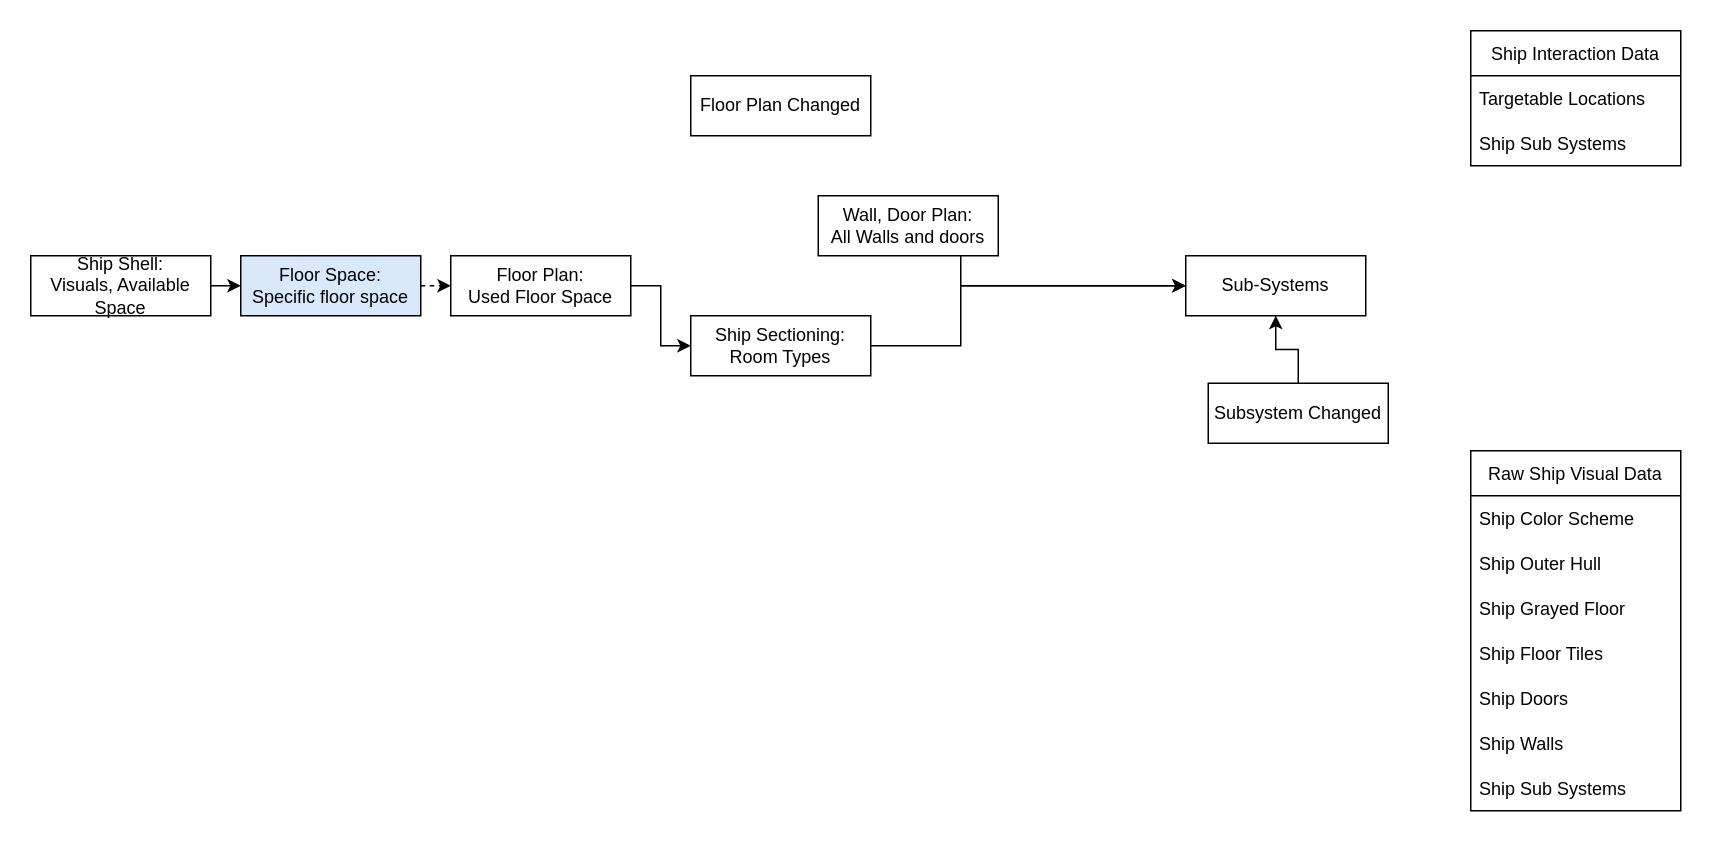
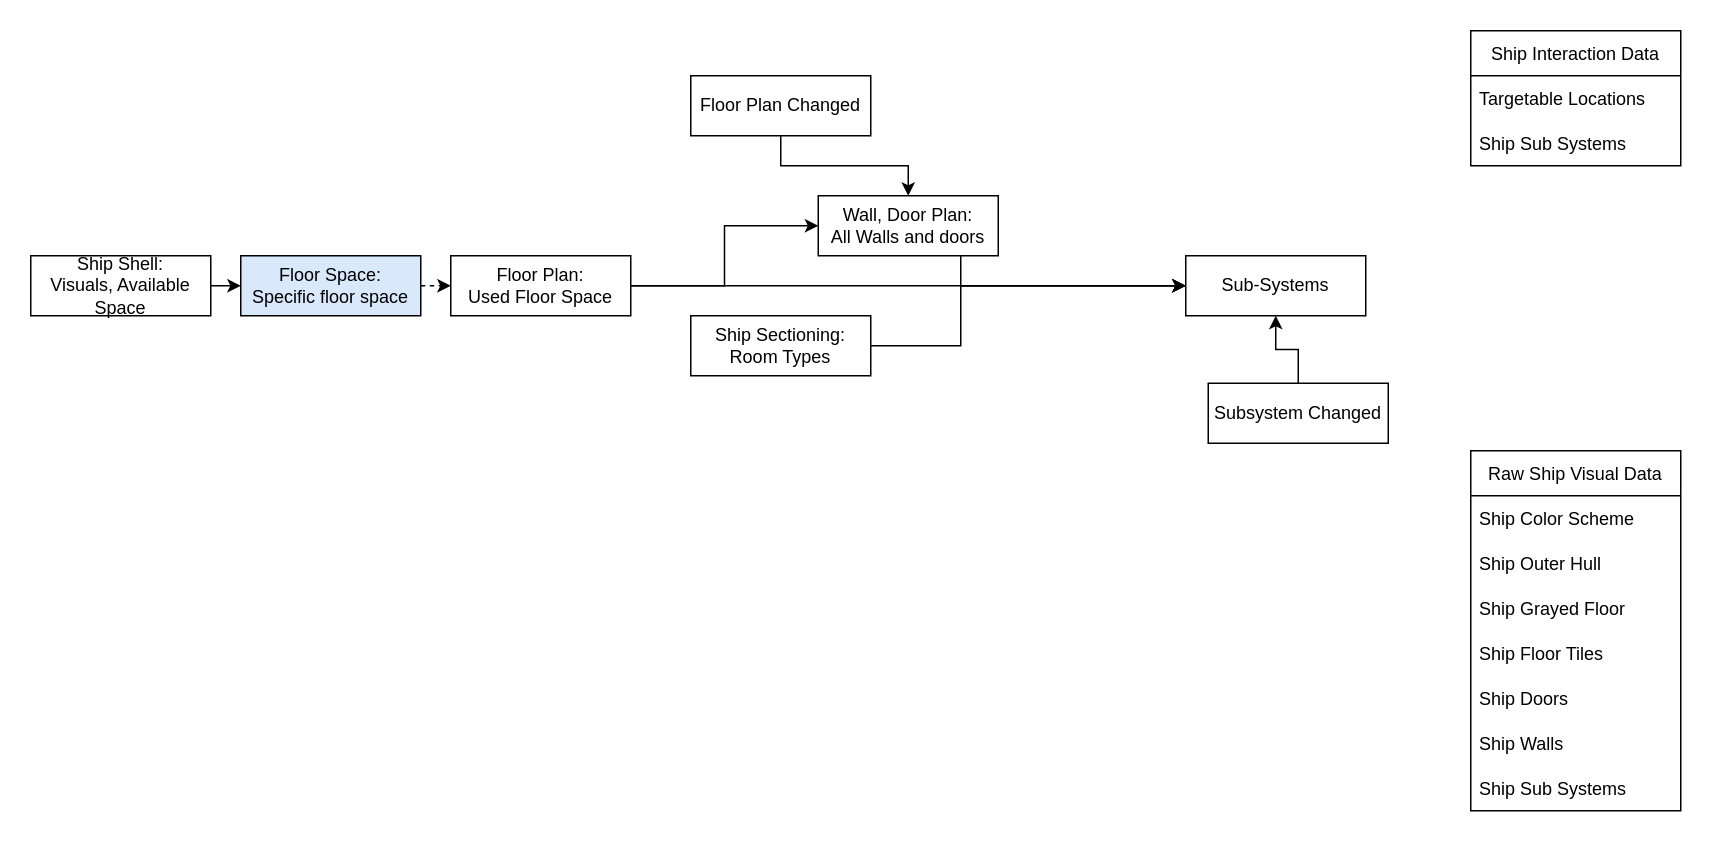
none -> (839, 166)
none -> (738, 226)
(661, 327) -> (841, 286)
